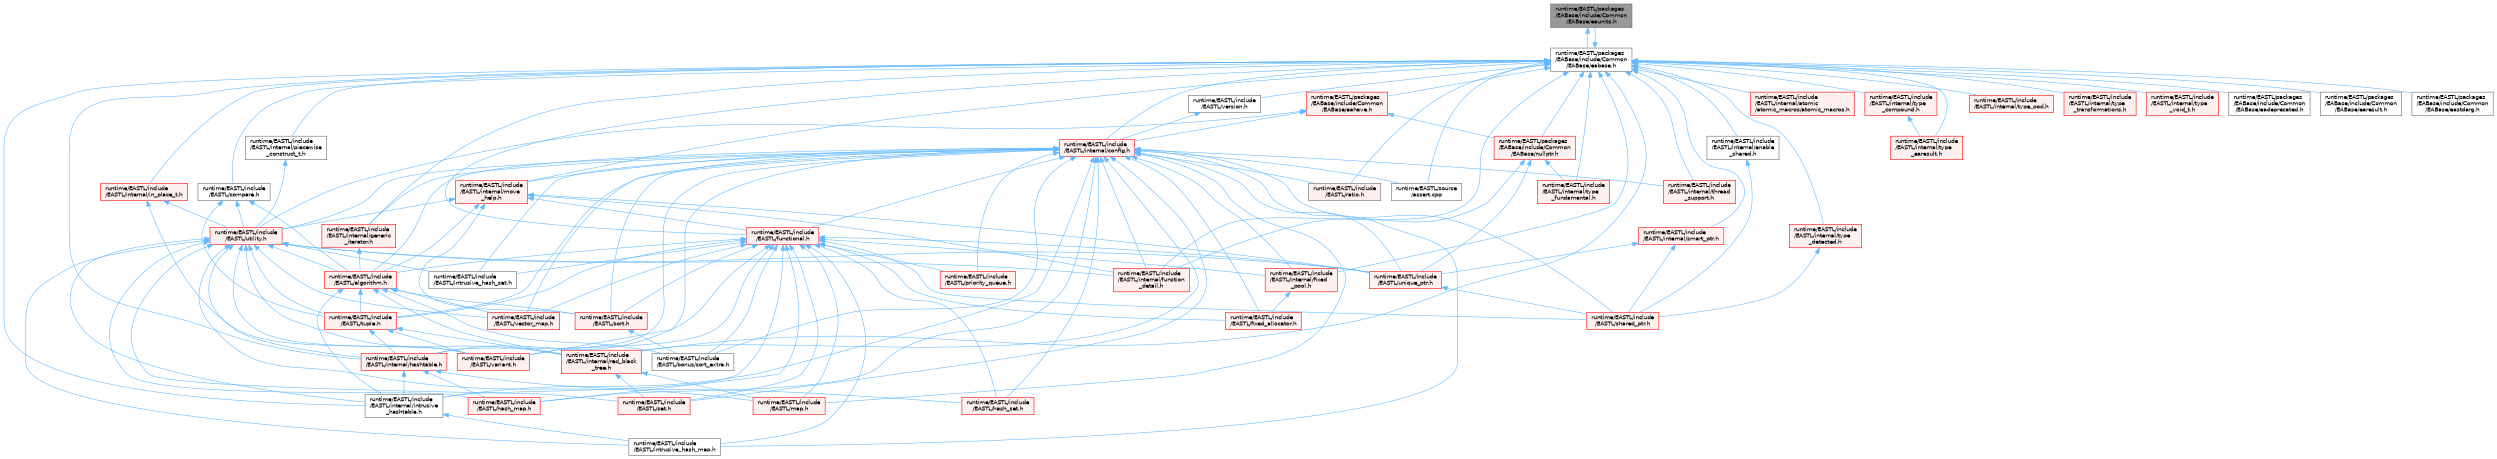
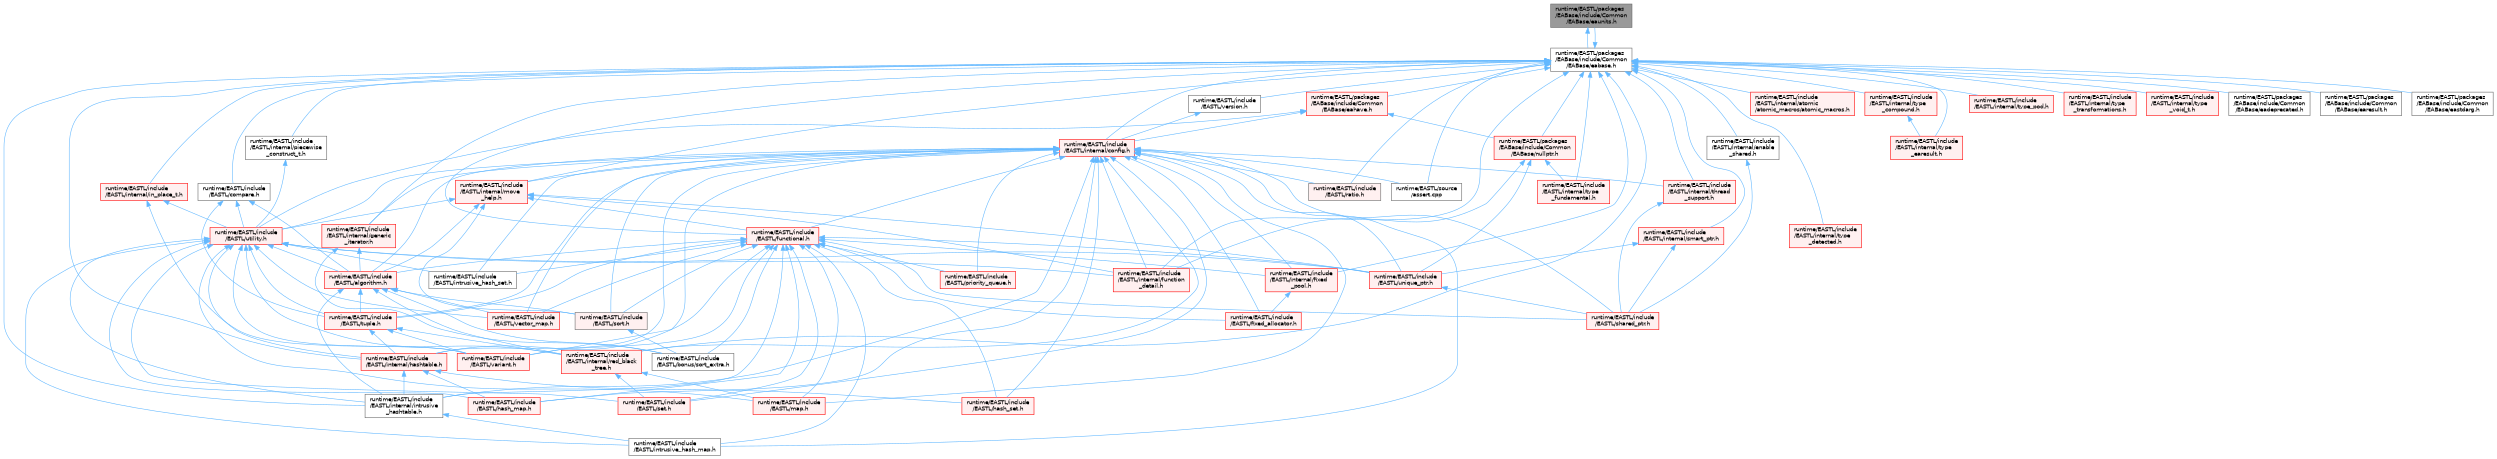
(1747, 303) -> (1622, 251)
(954, 308) -> (443, 330)
(611, 321) -> (611, 321)
